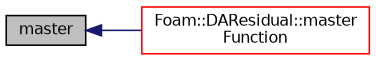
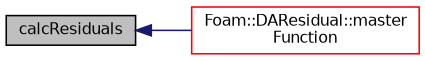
(46, 30) -> (71, 30)
